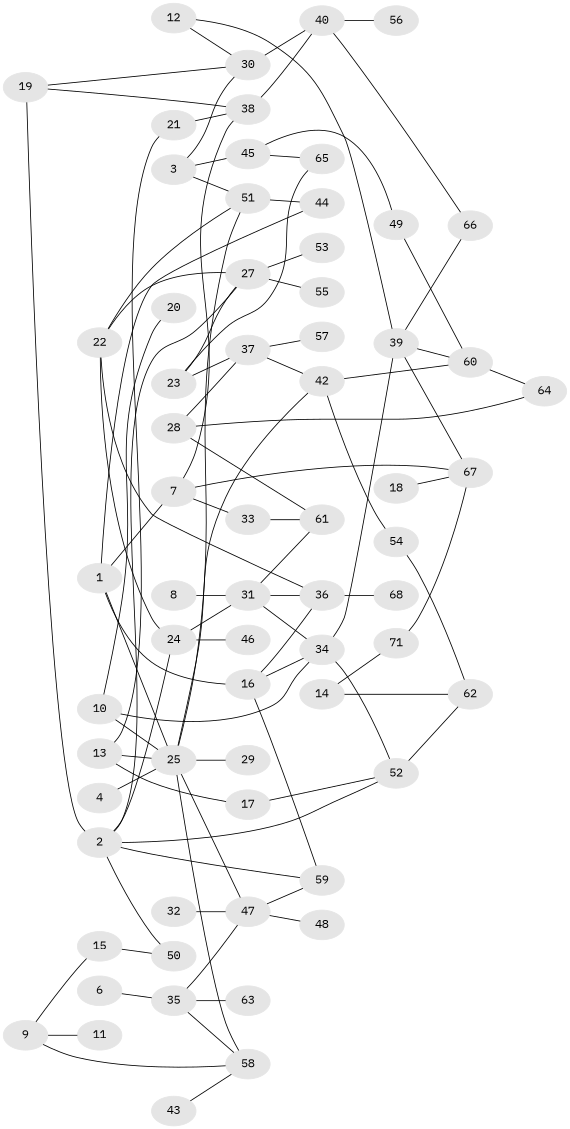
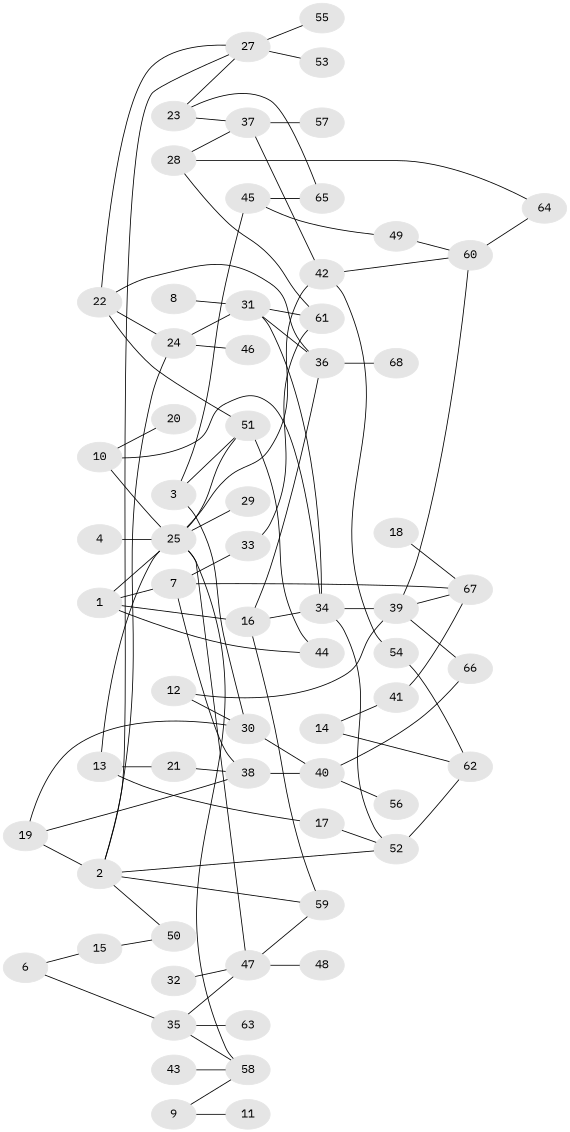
(396, 643) -> (396, 698)
(60, 989) -> (63, 958)
